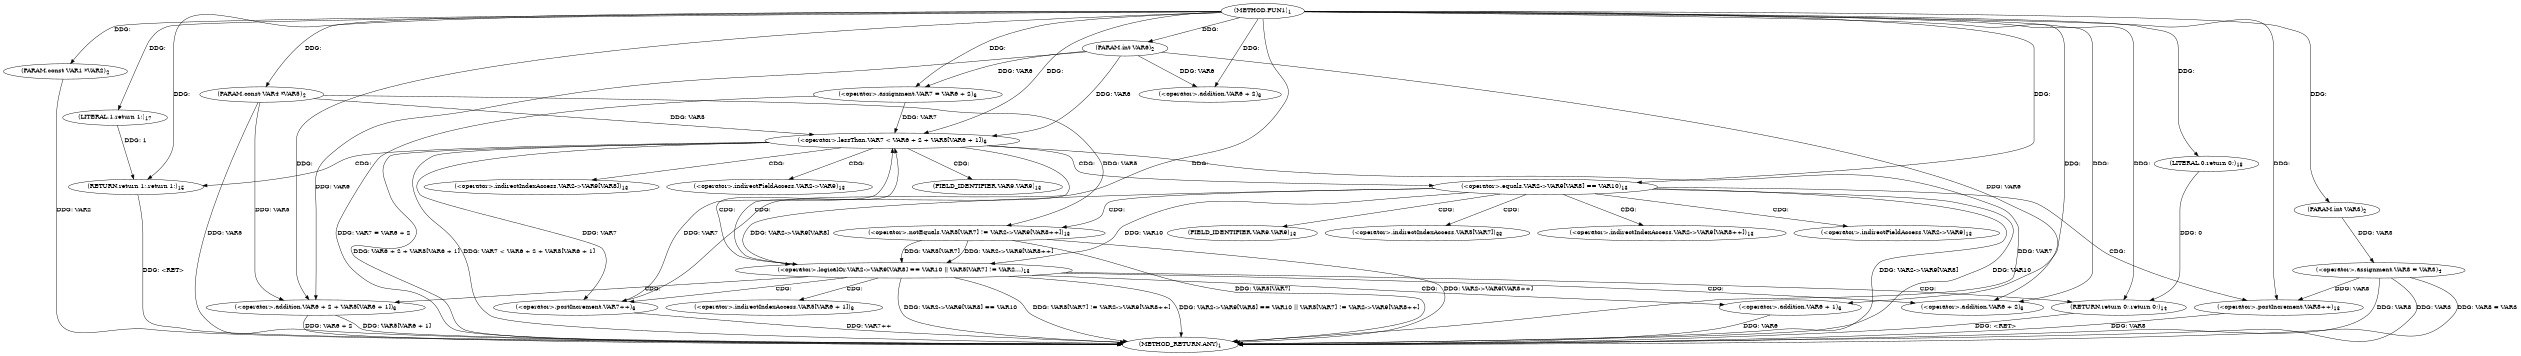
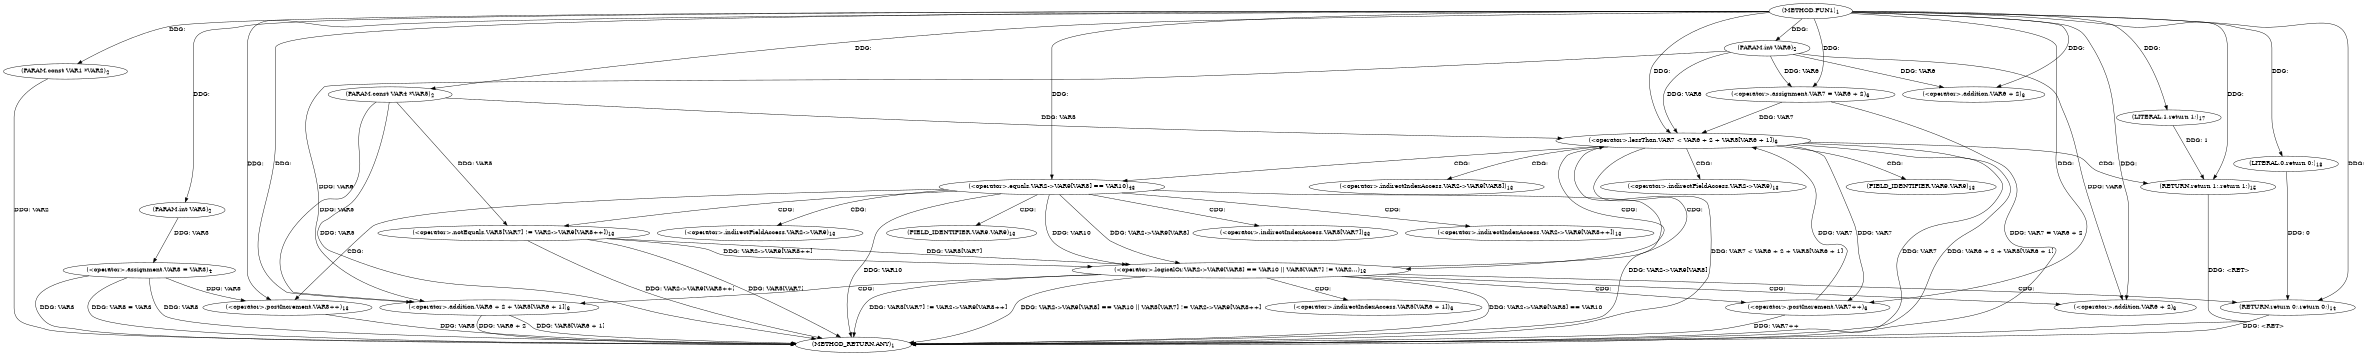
(1625, 186) -> (1132, 186)
(1790, 308) -> none
